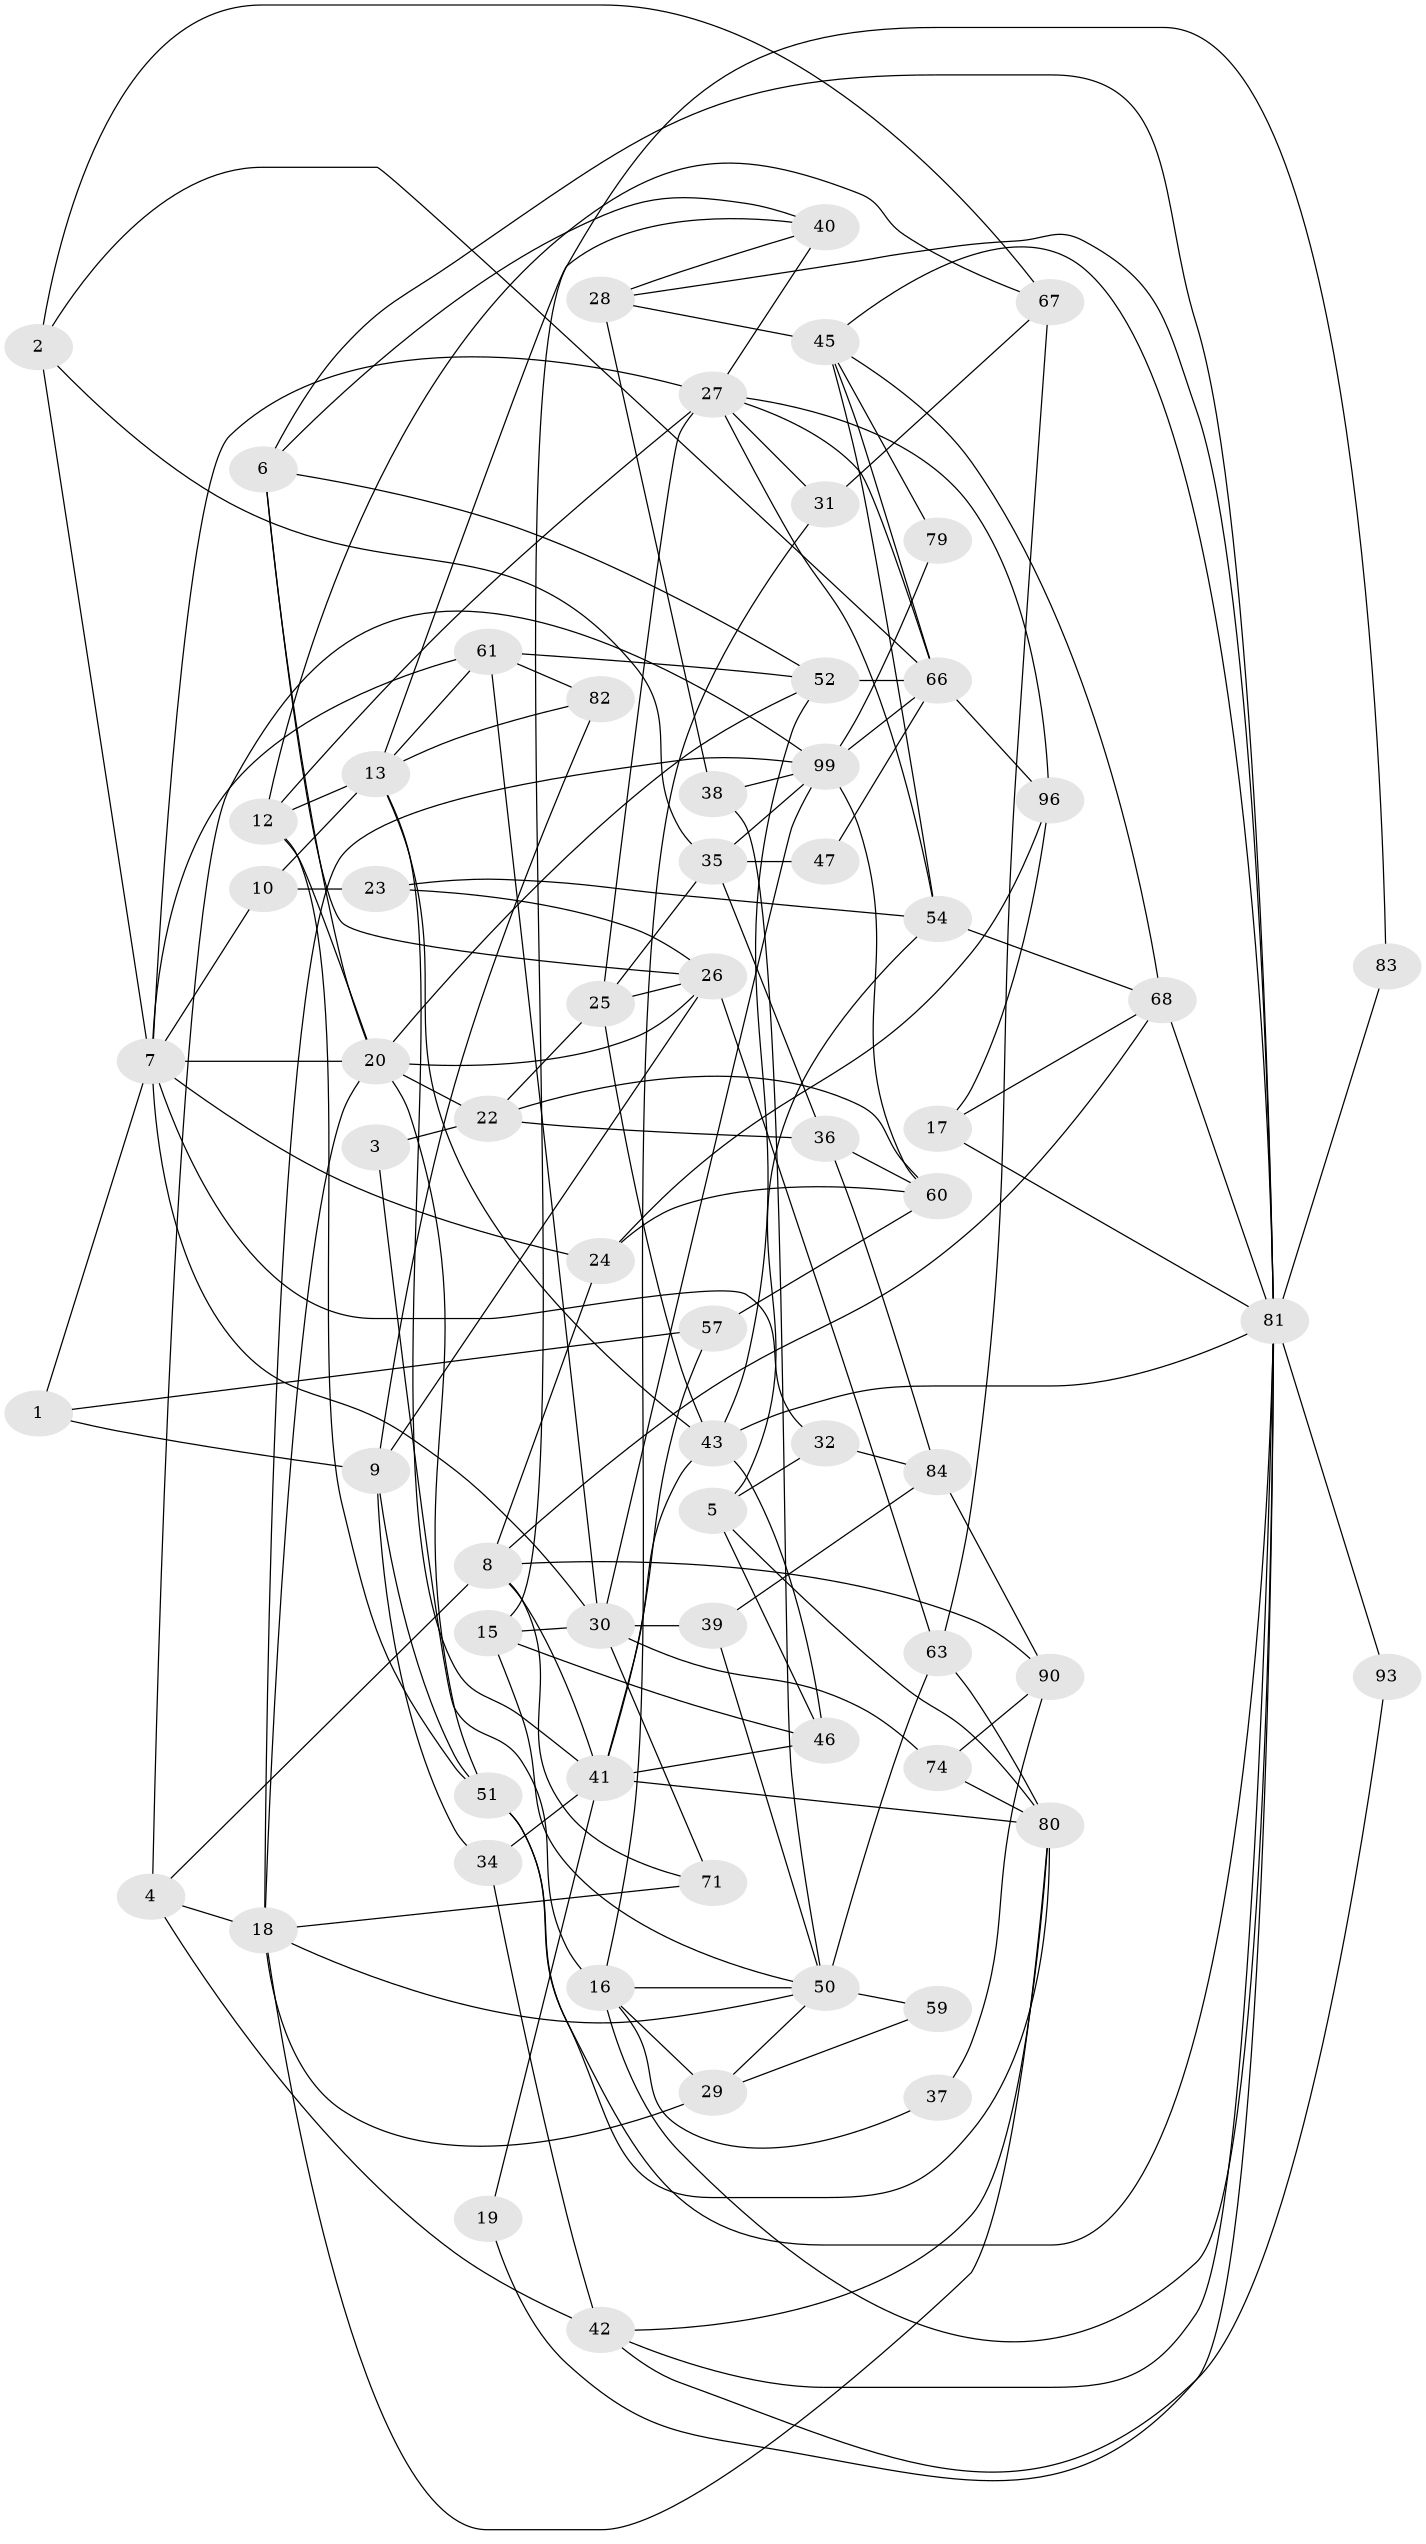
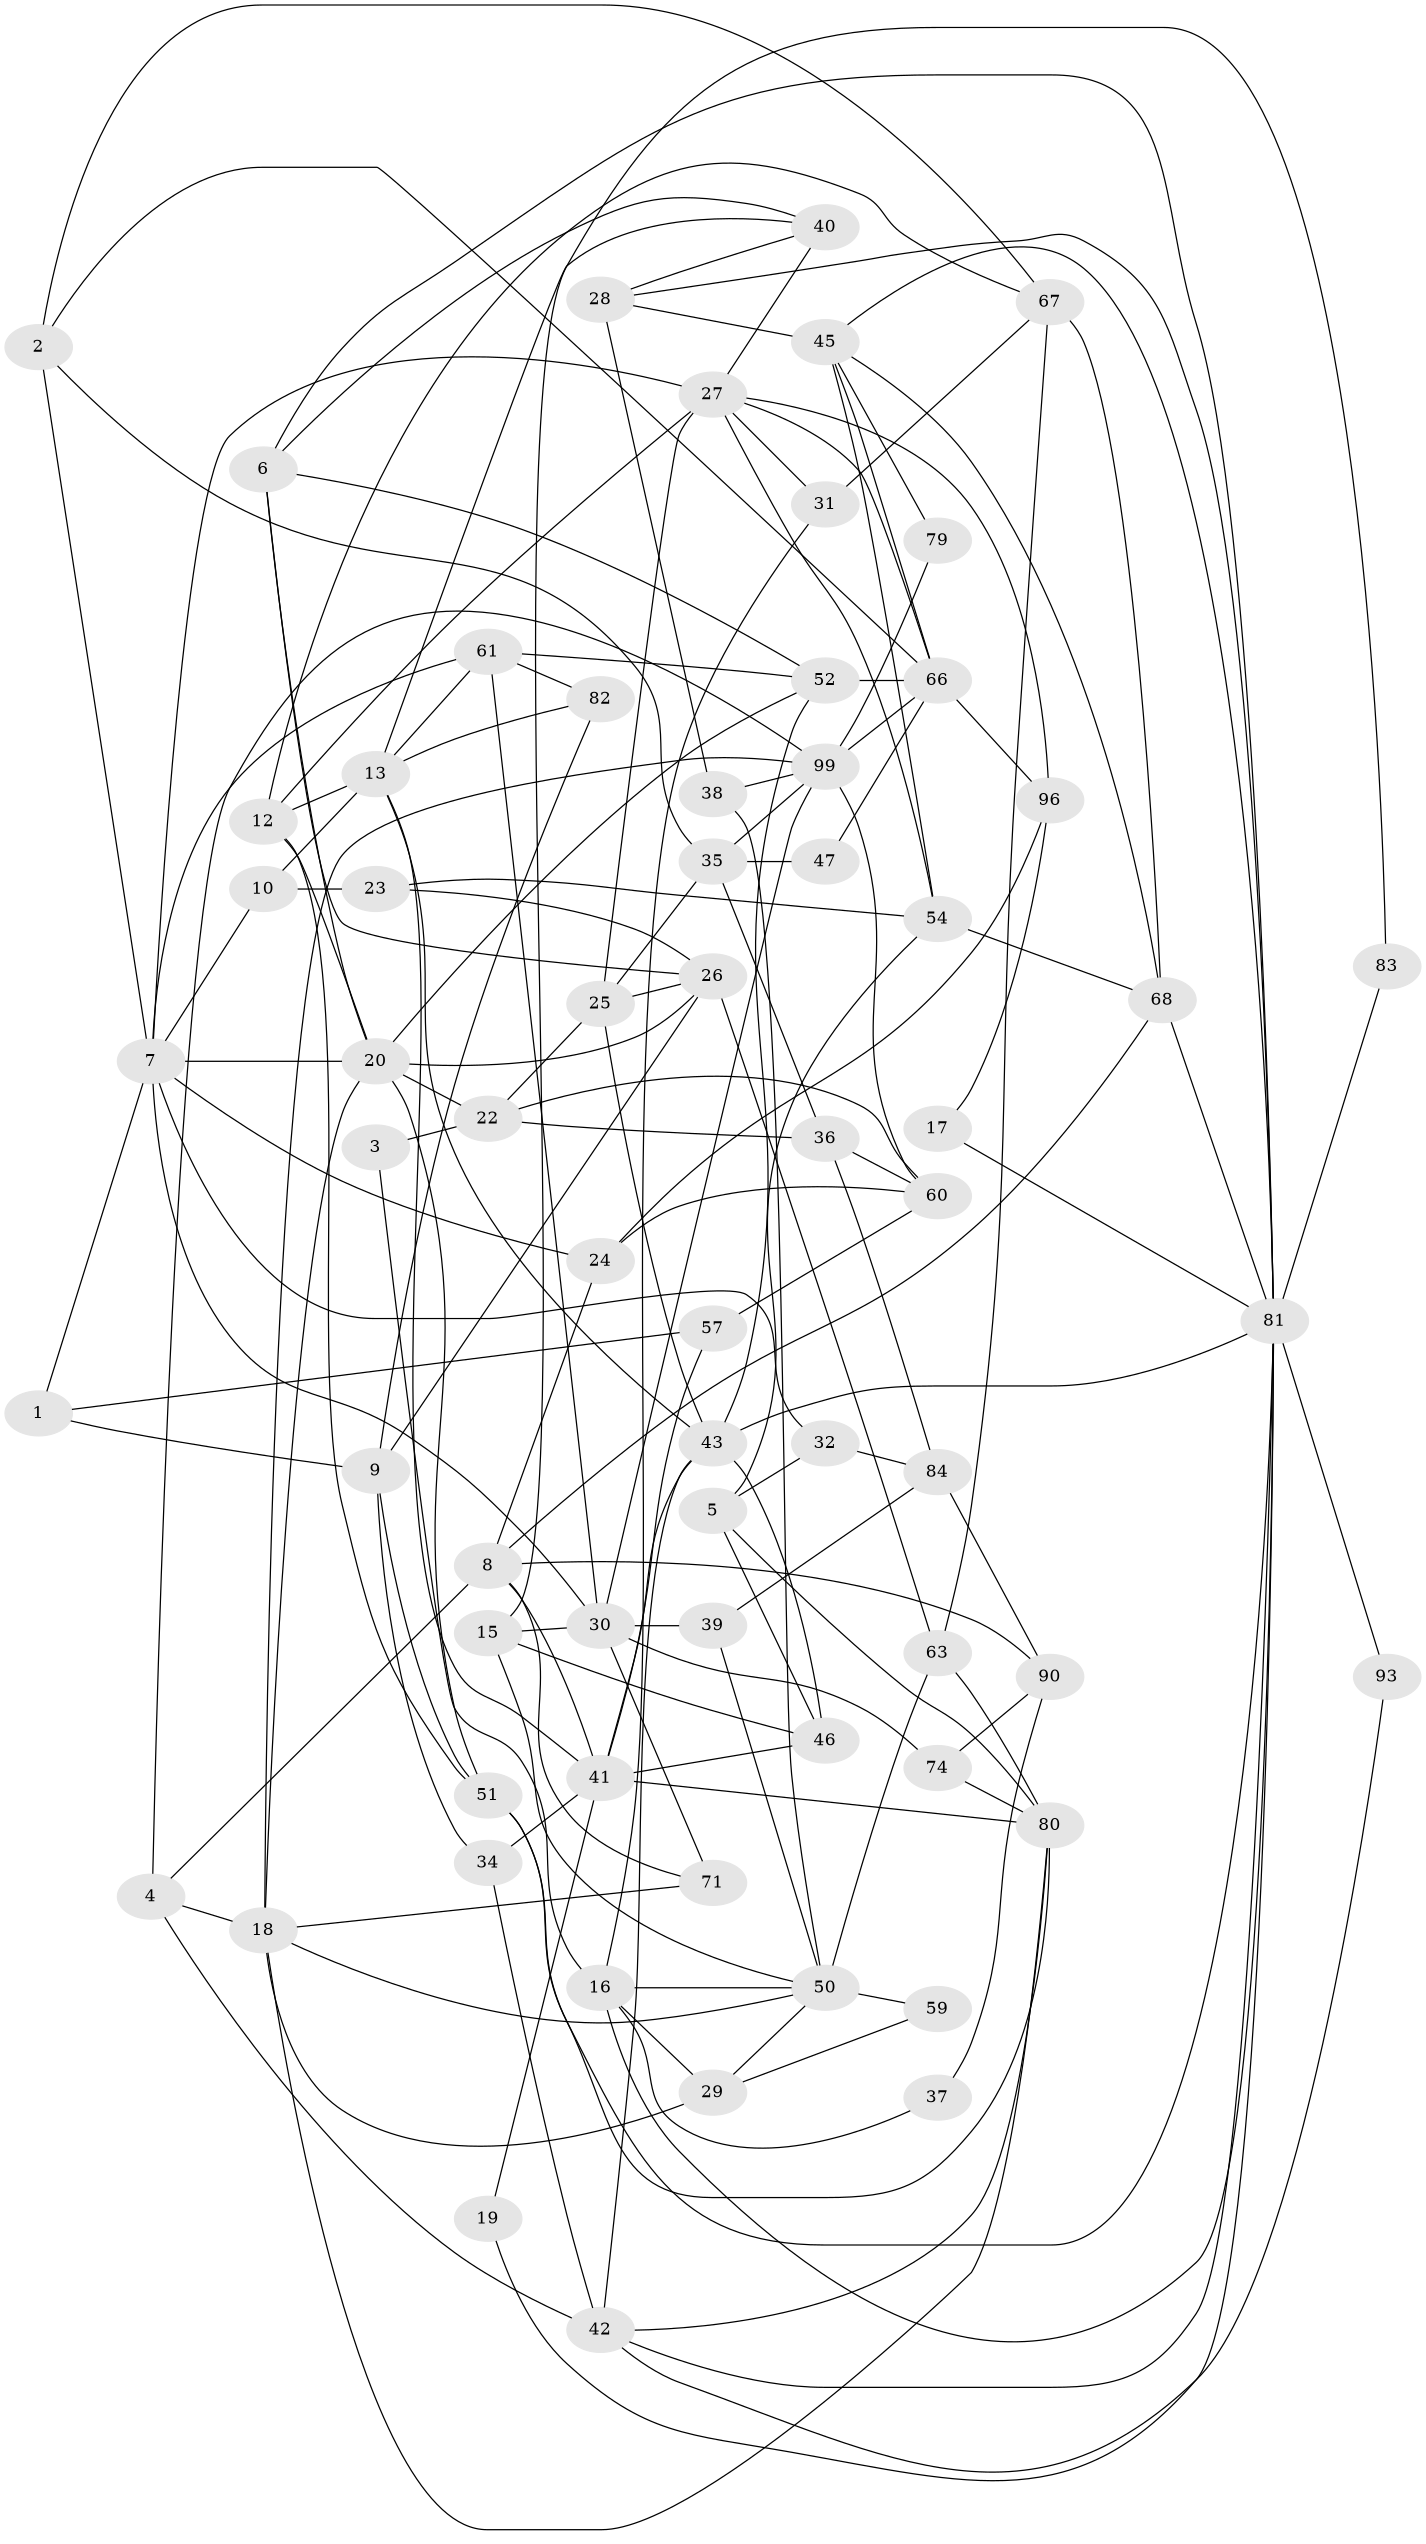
(1050, 1064) -> (1137, 645)
none -> (639, 1881)
